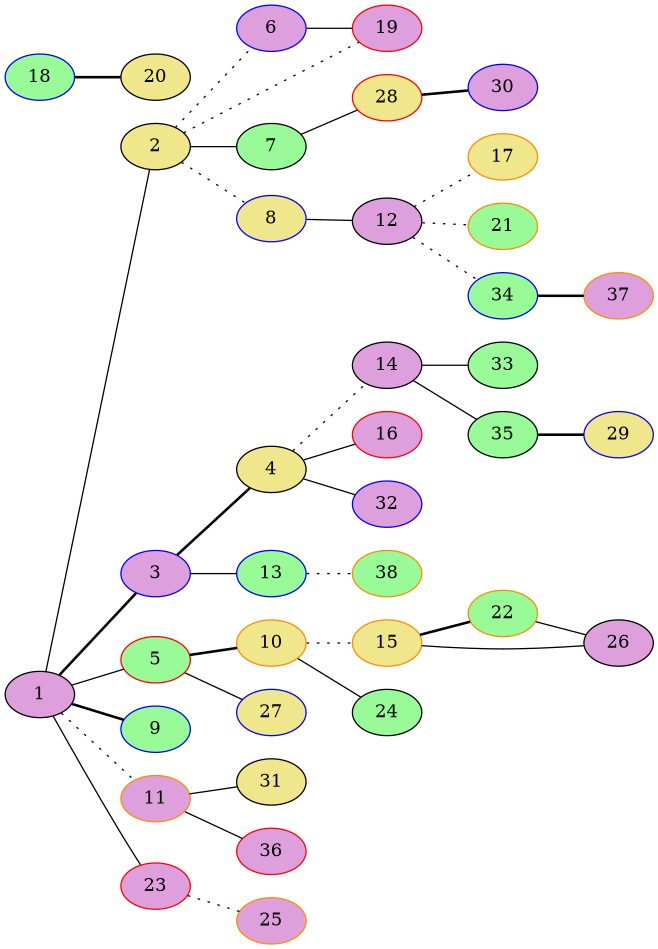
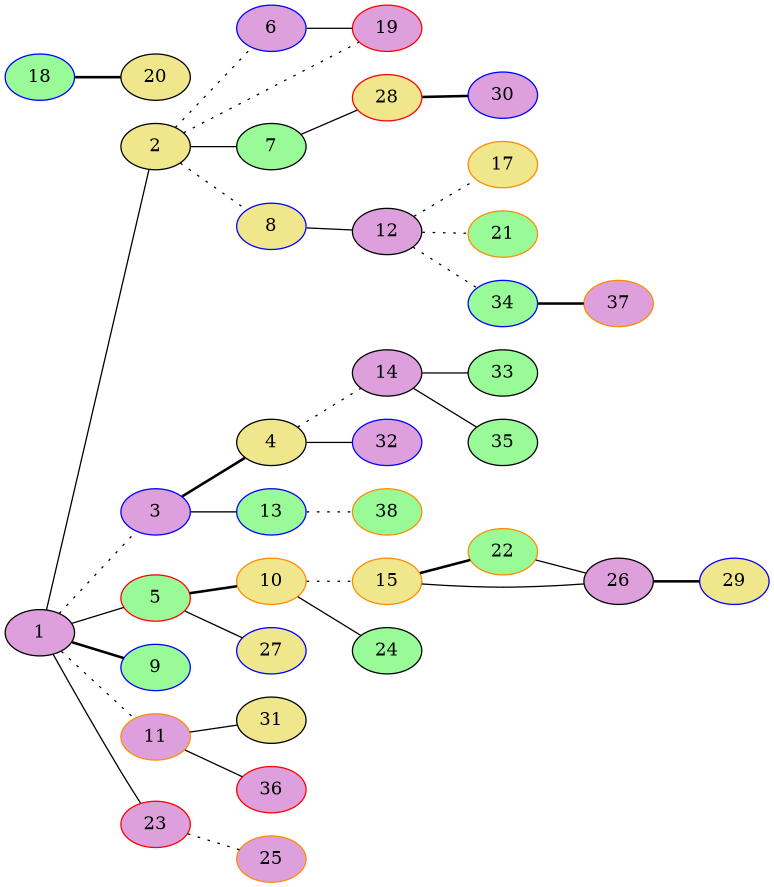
(387, 435) -> none
(561, 435) -> (677, 581)
(98, 634) -> (98, 572)
